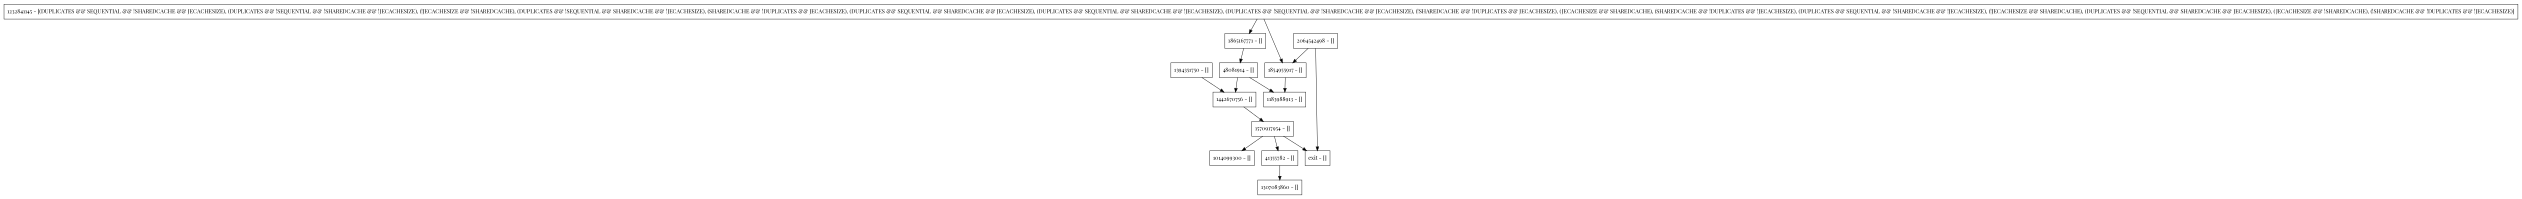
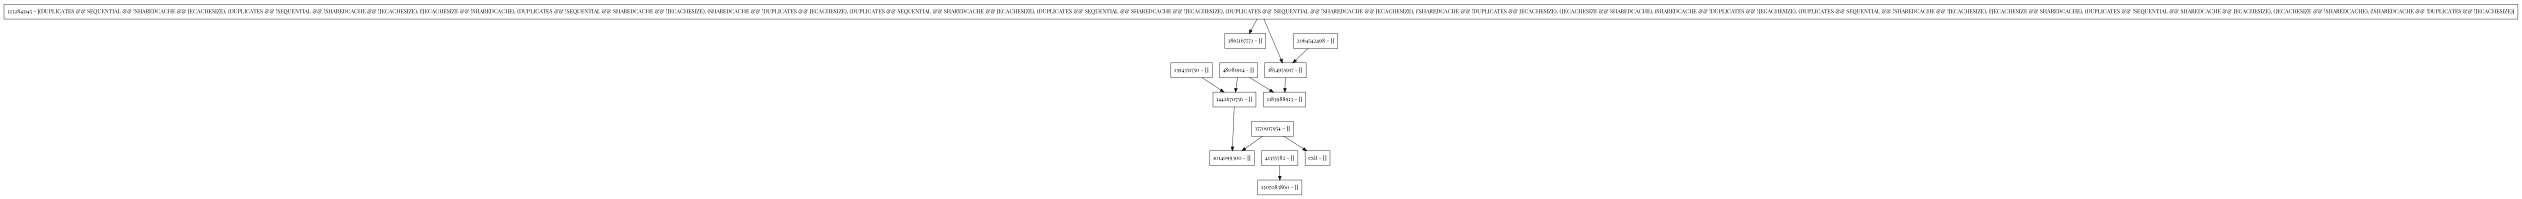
(1242, 54) -> none
(1317, 98) -> none
(1252, 113) -> (1233, 127)
(1276, 142) -> none
